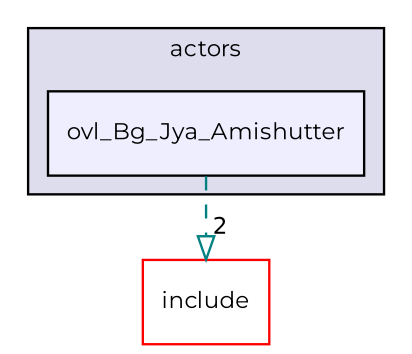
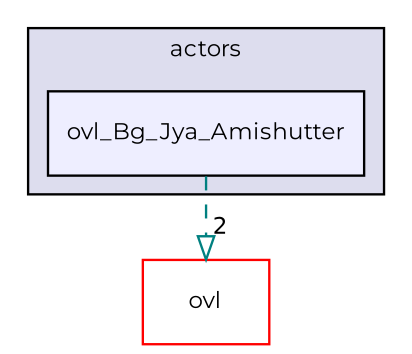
(206, 302) -> (206, 302)
